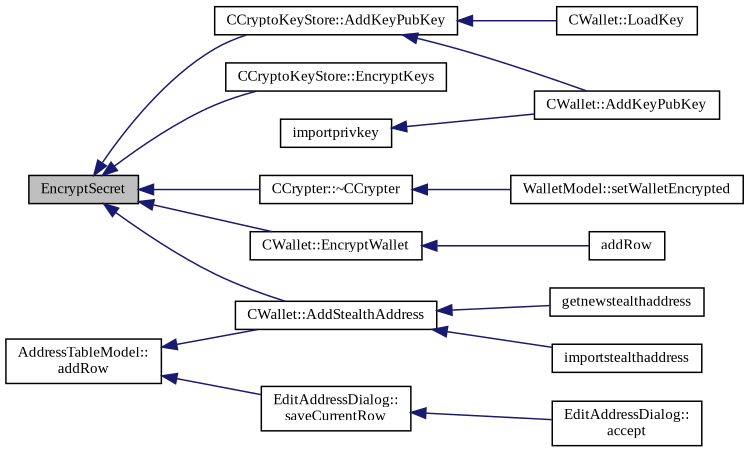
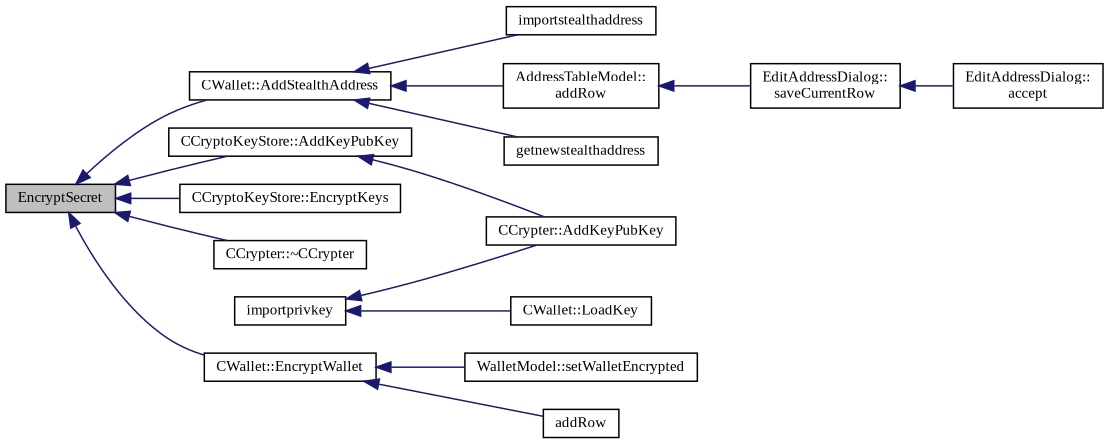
(514, 21) -> (436, 311)
(627, 105) -> (581, 231)
(469, 190) -> (428, 367)
(217, 337) -> (455, 86)
